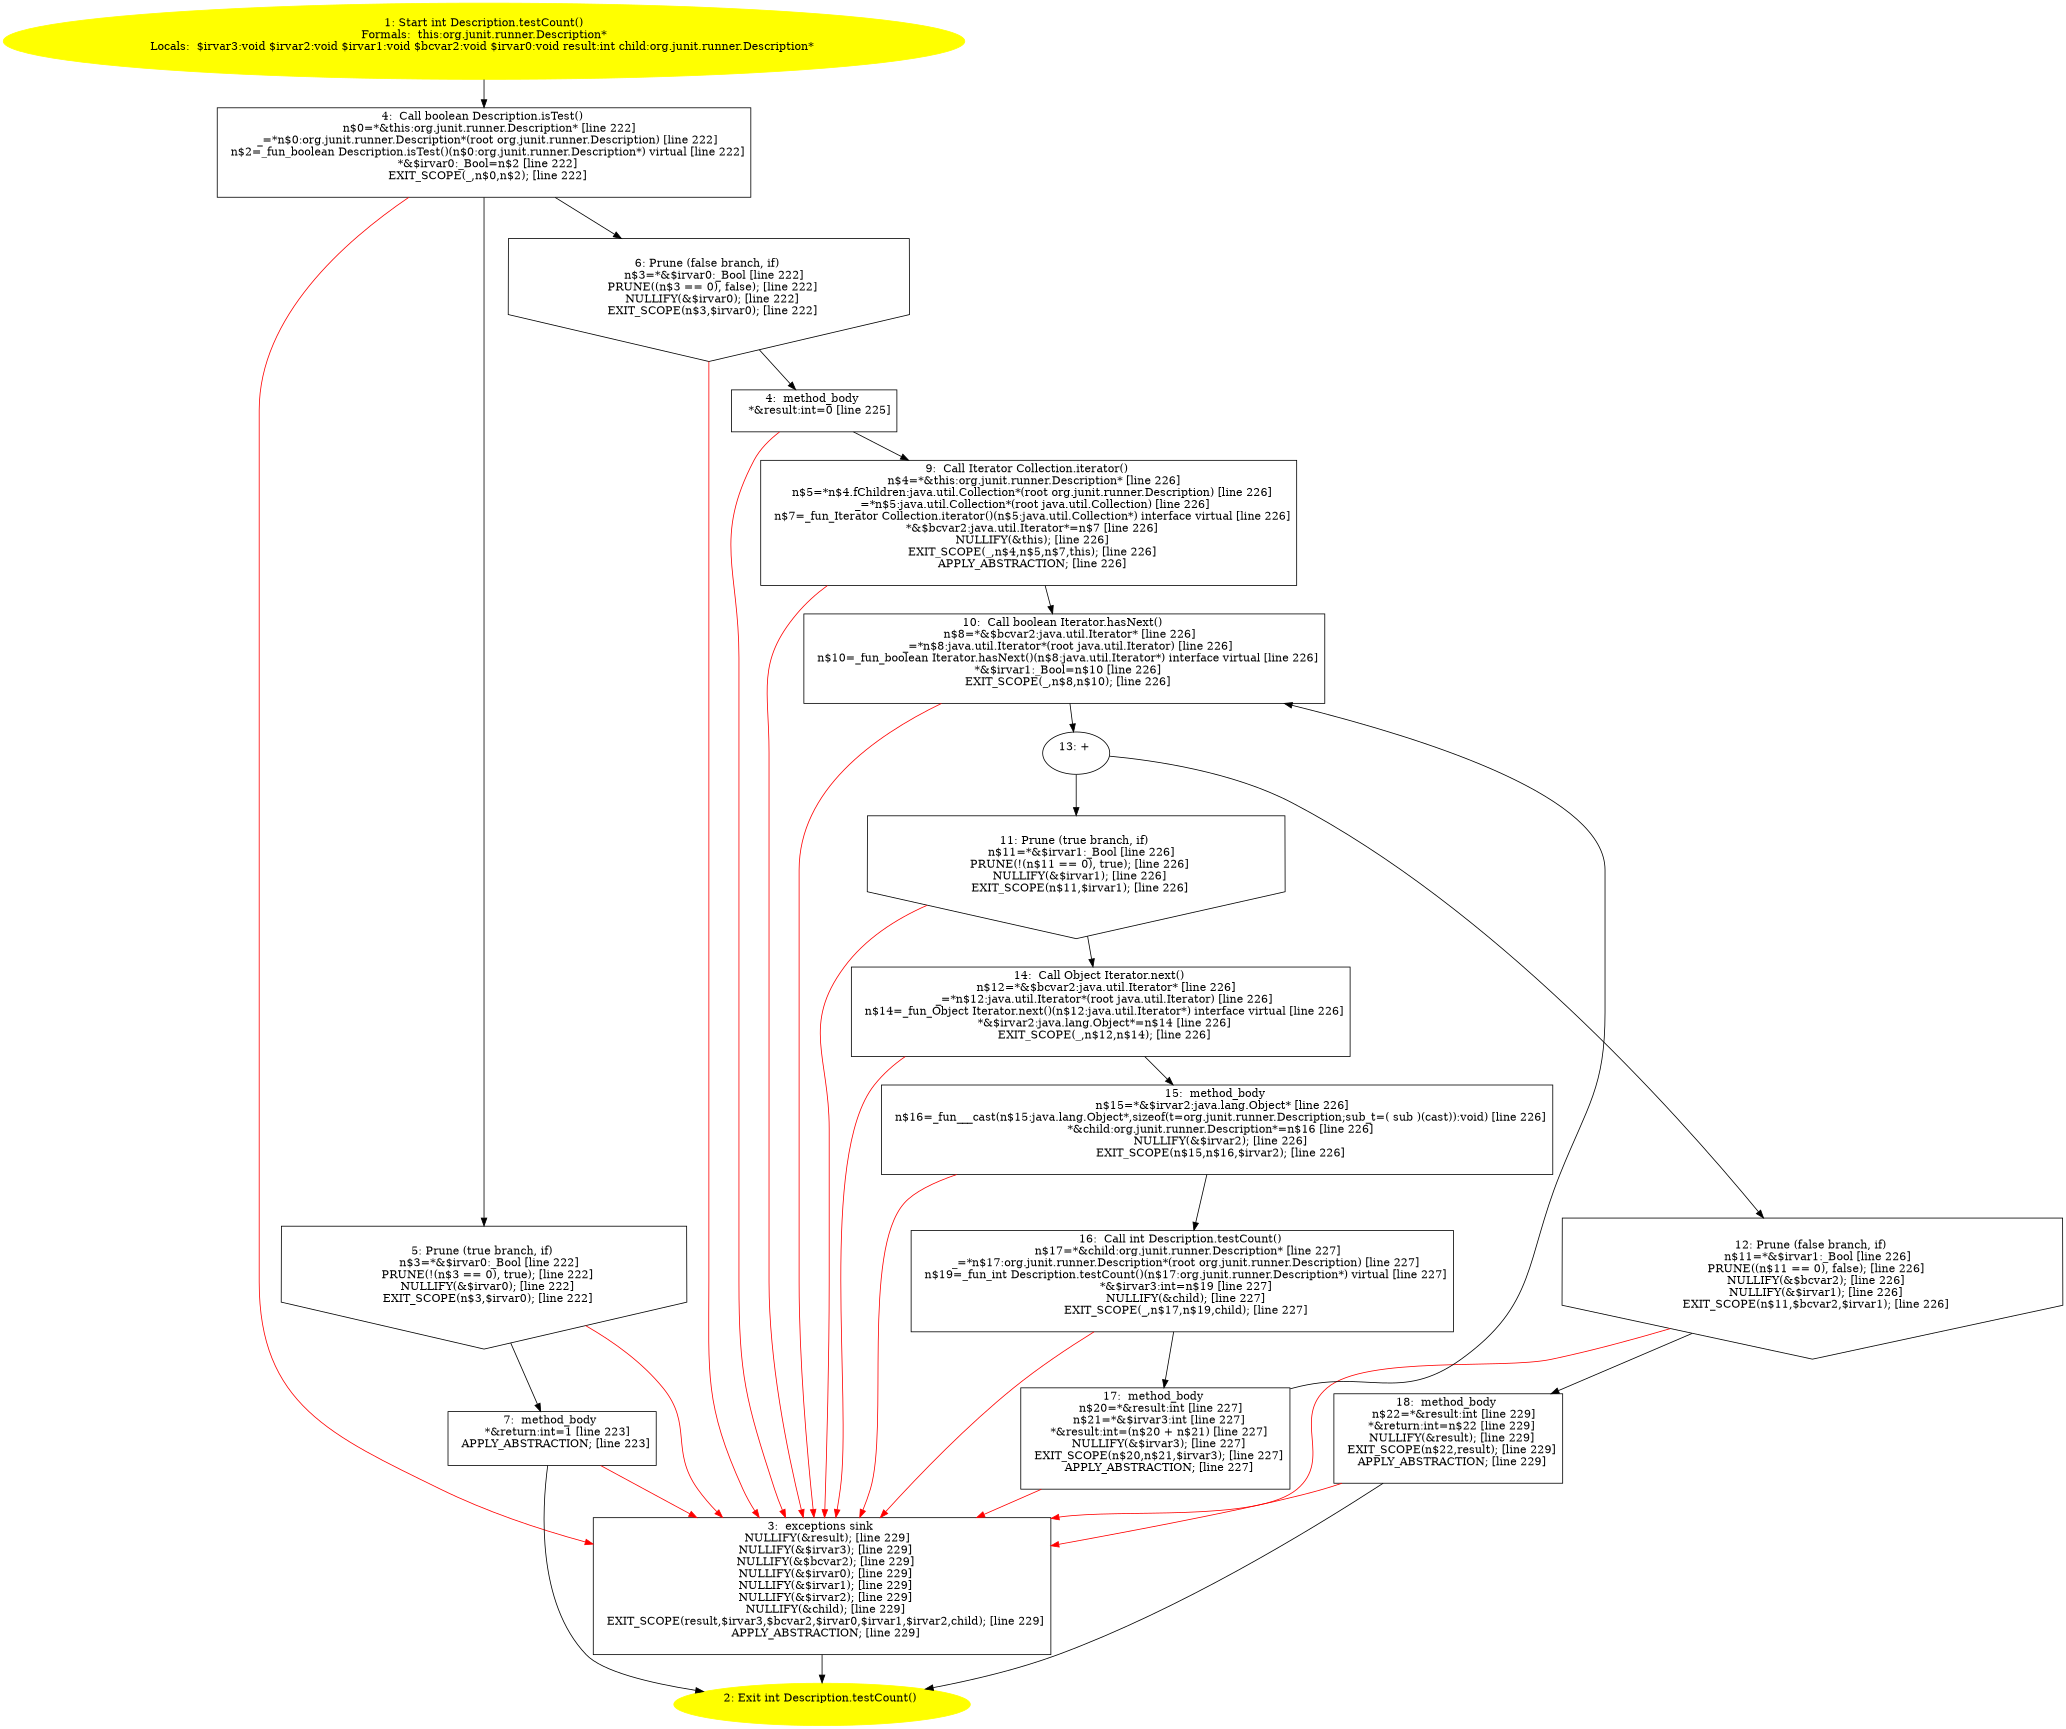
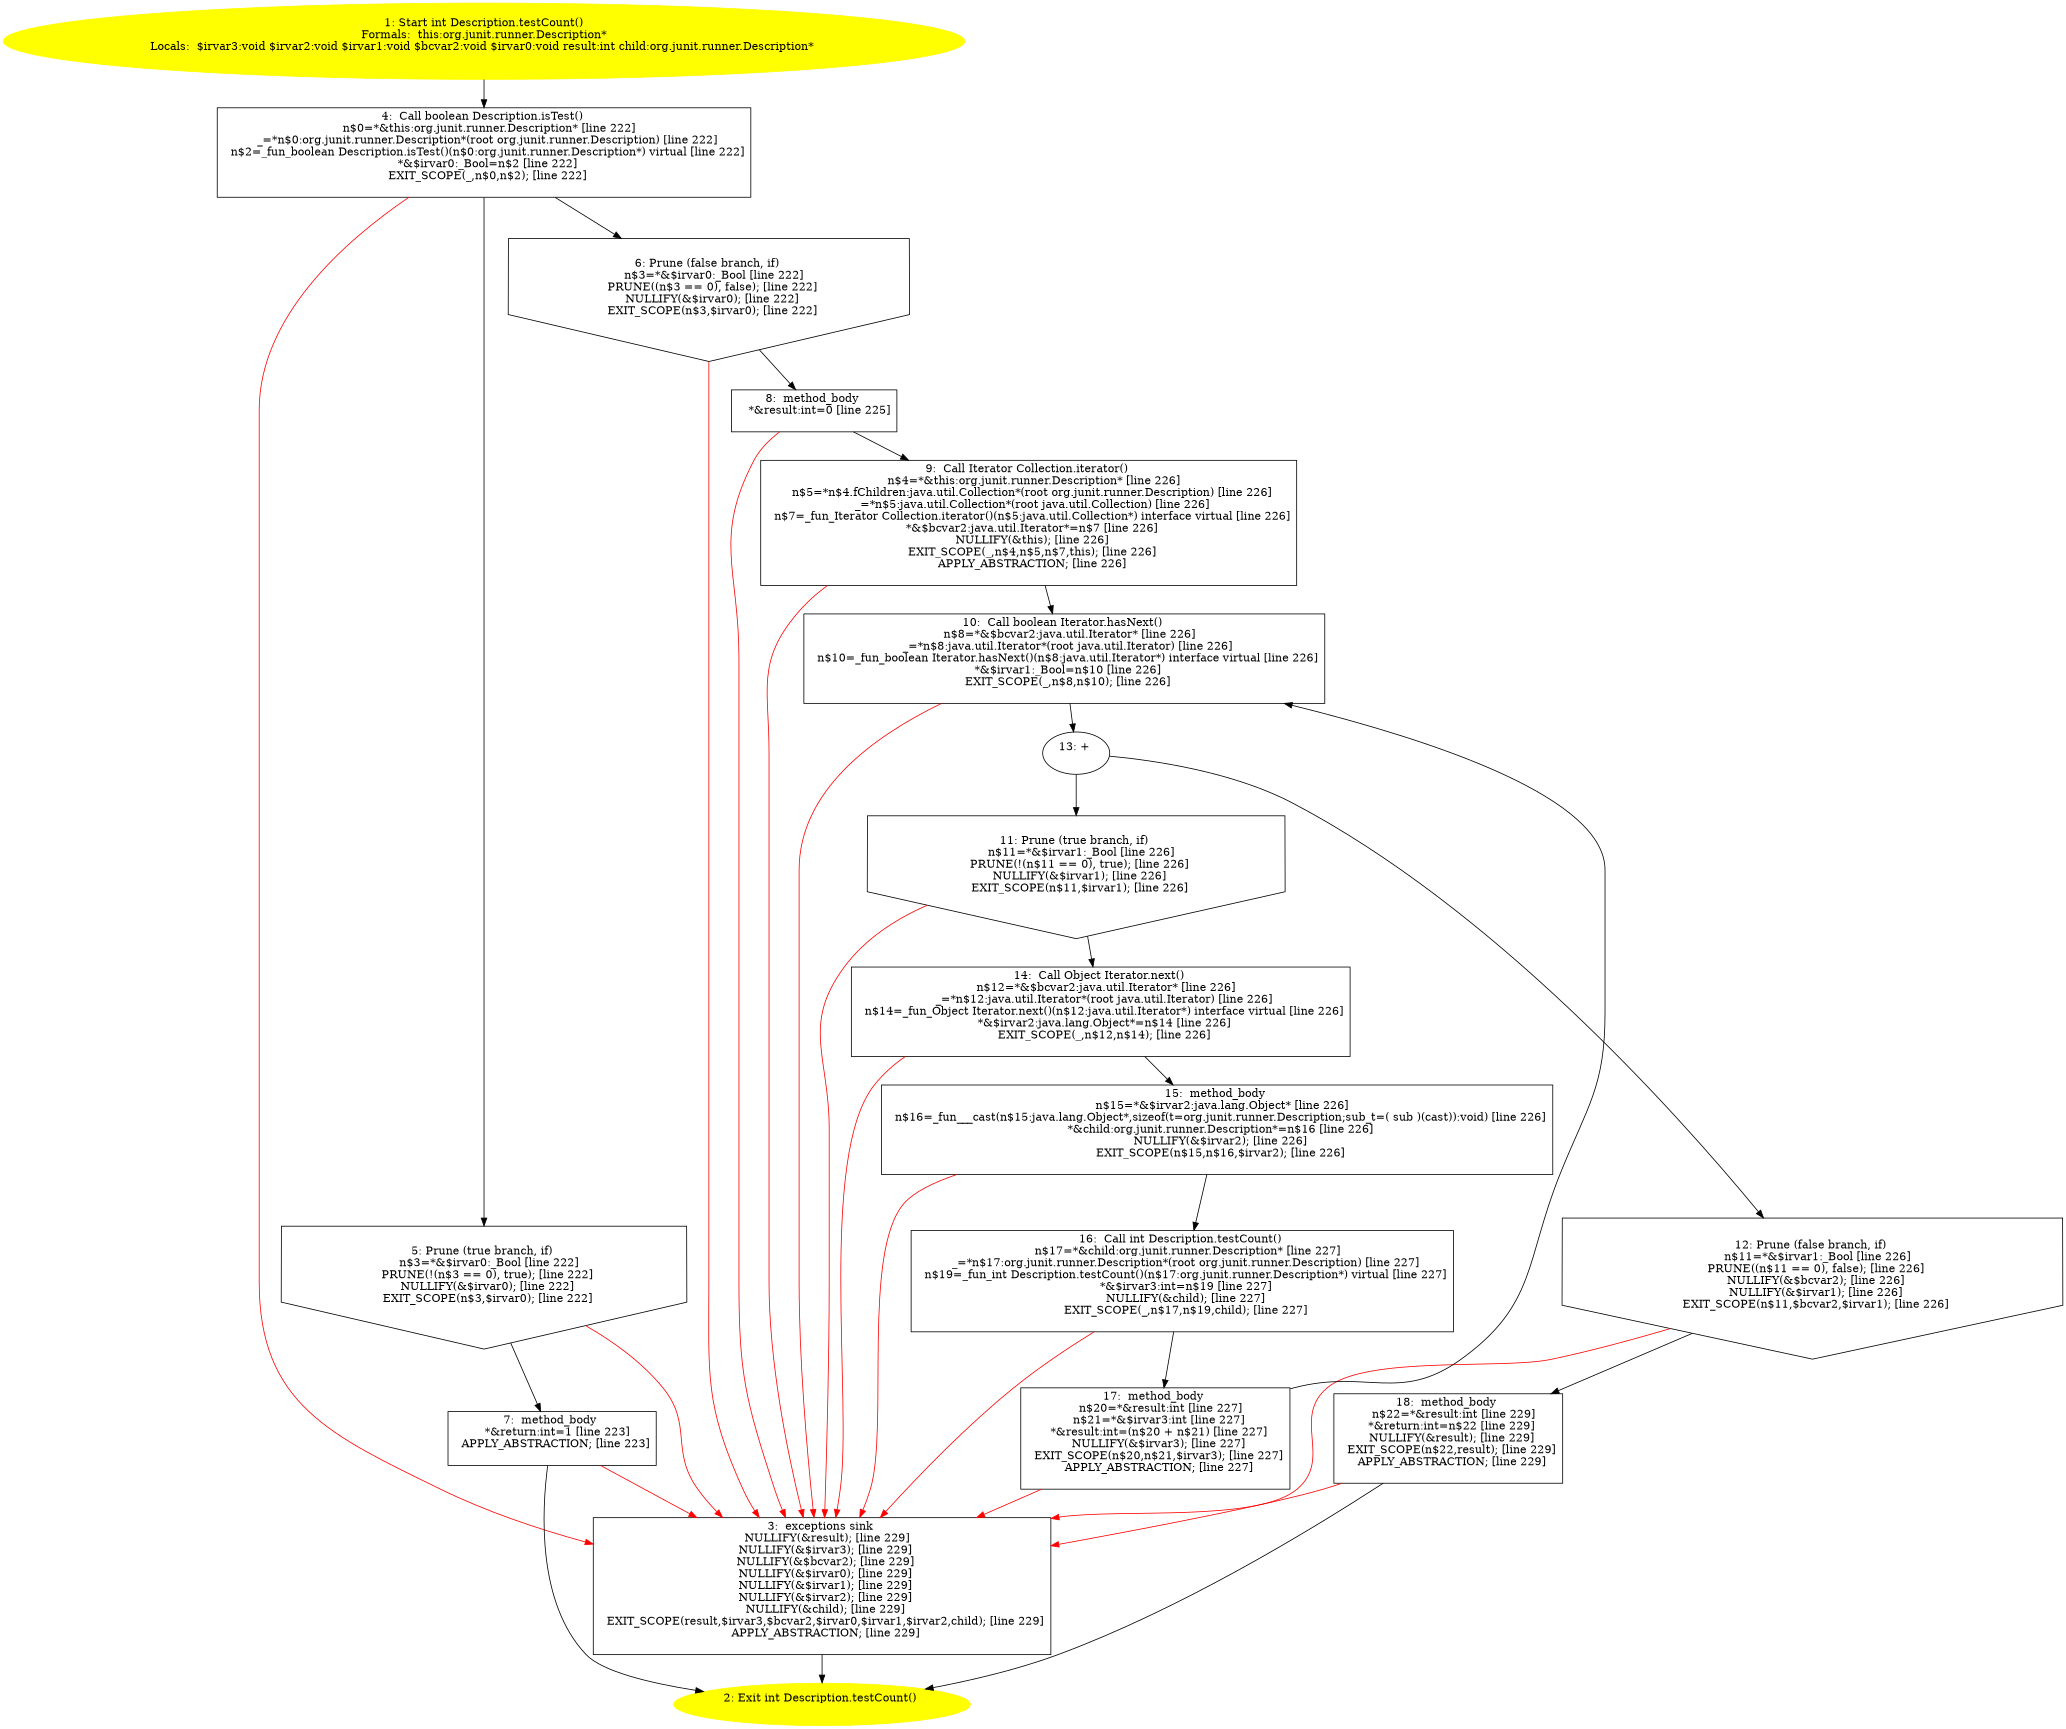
(814, 411) -> (814, 411)
